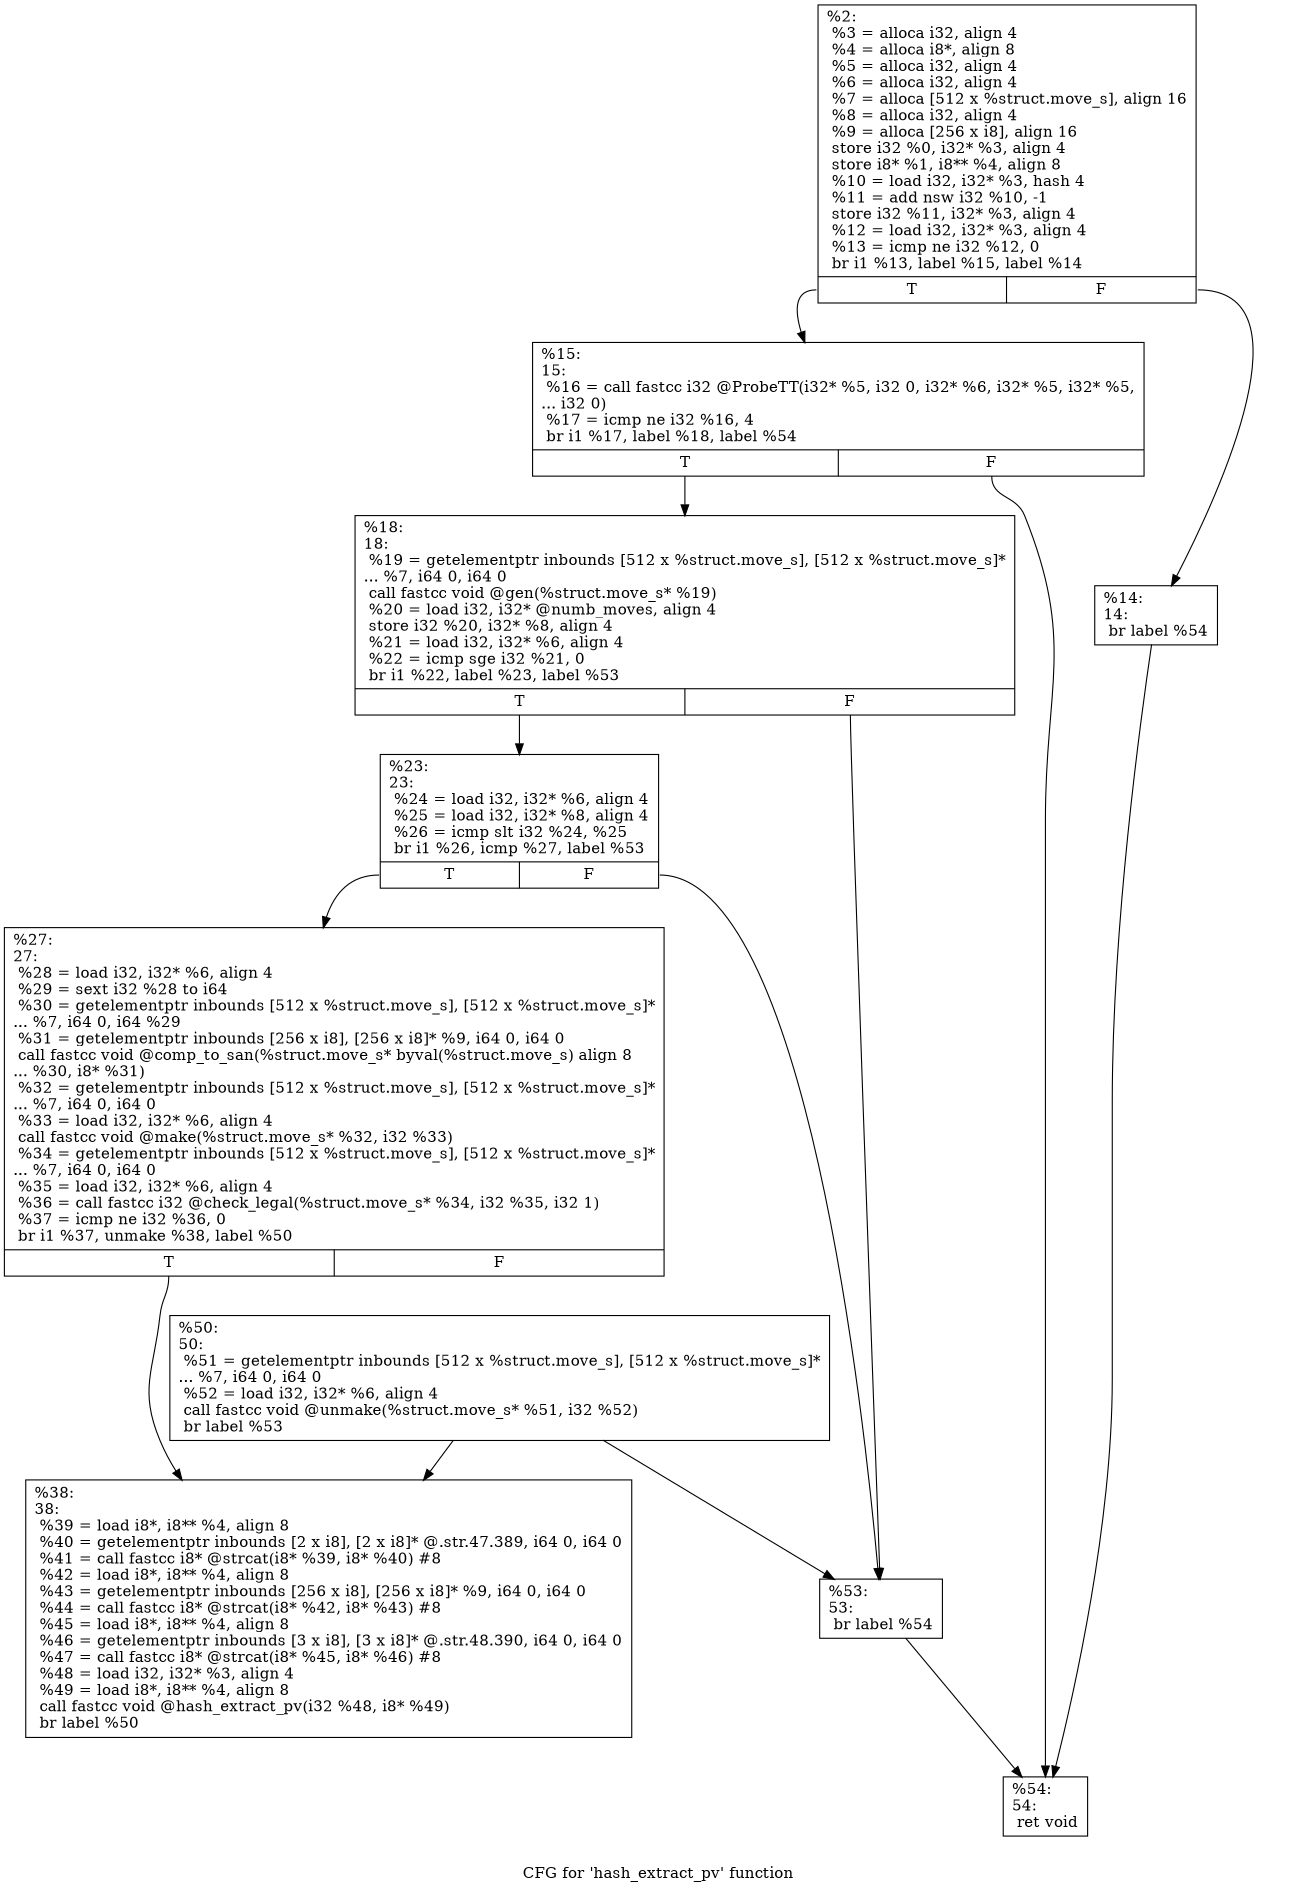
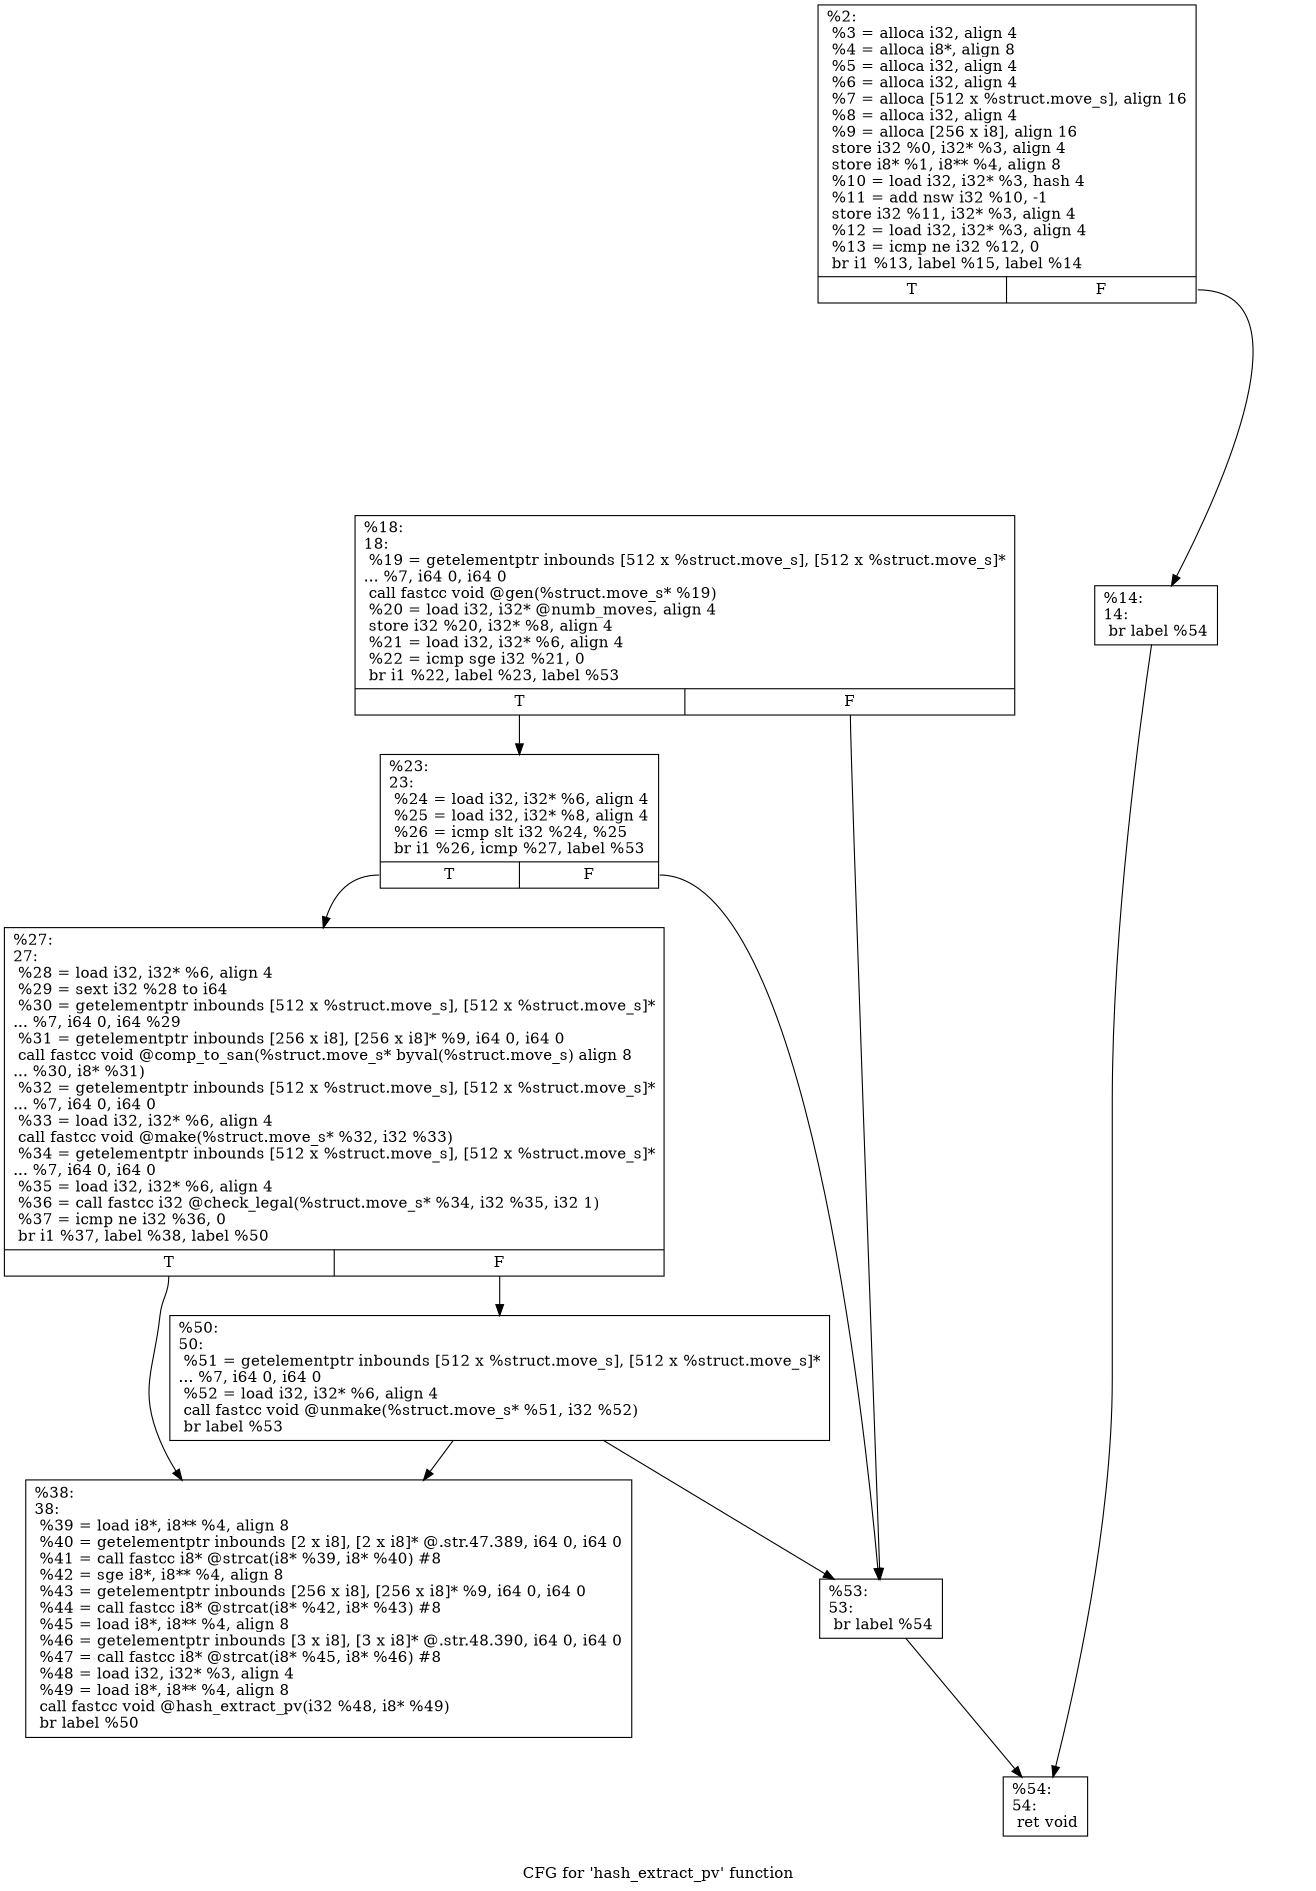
(838, 409) -> none
(153, 1236) -> (141, 1236)
none -> (500, 1290)
(162, 1575) -> (159, 1575)
